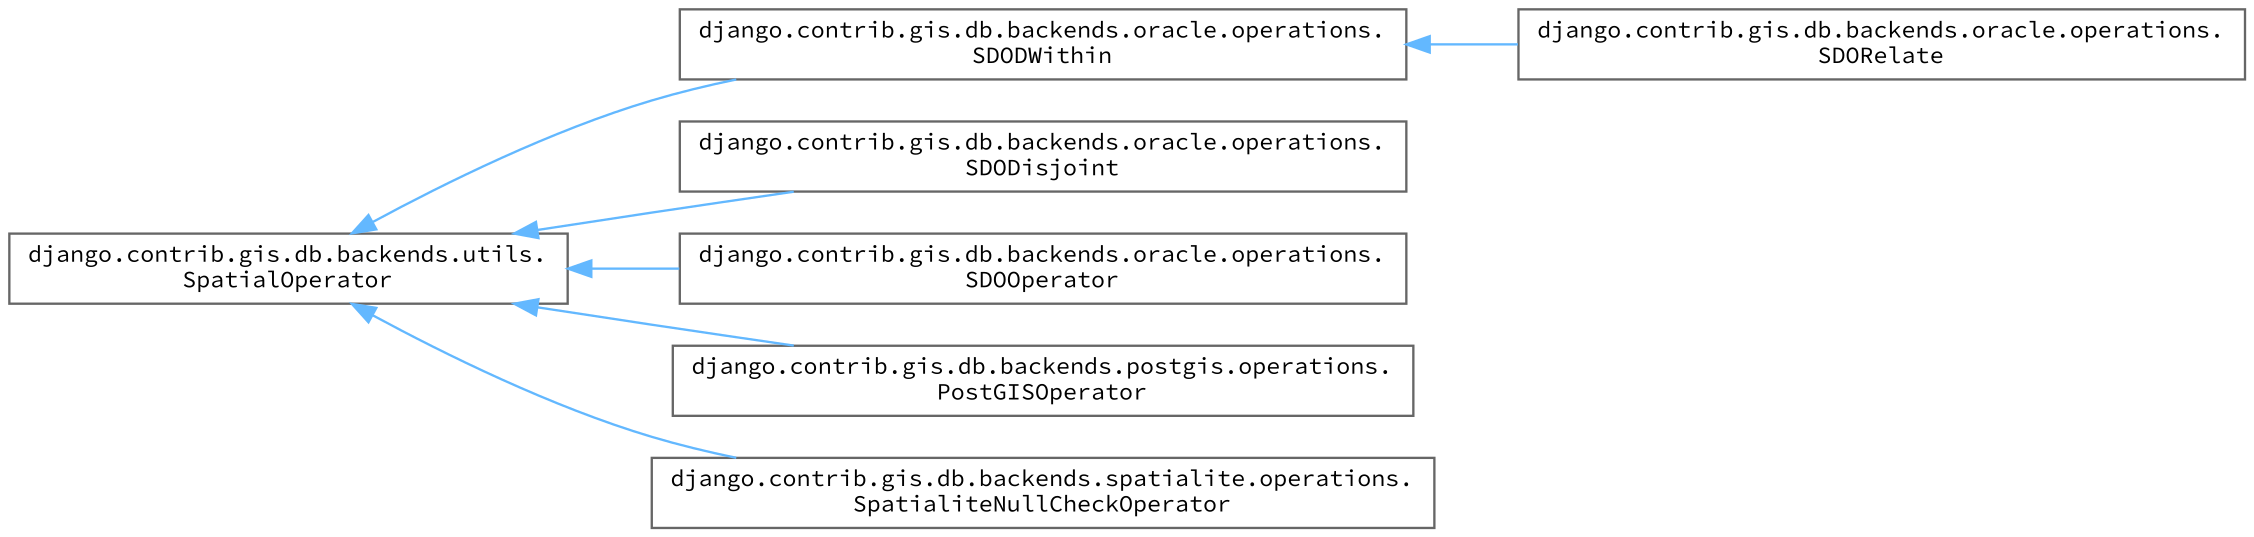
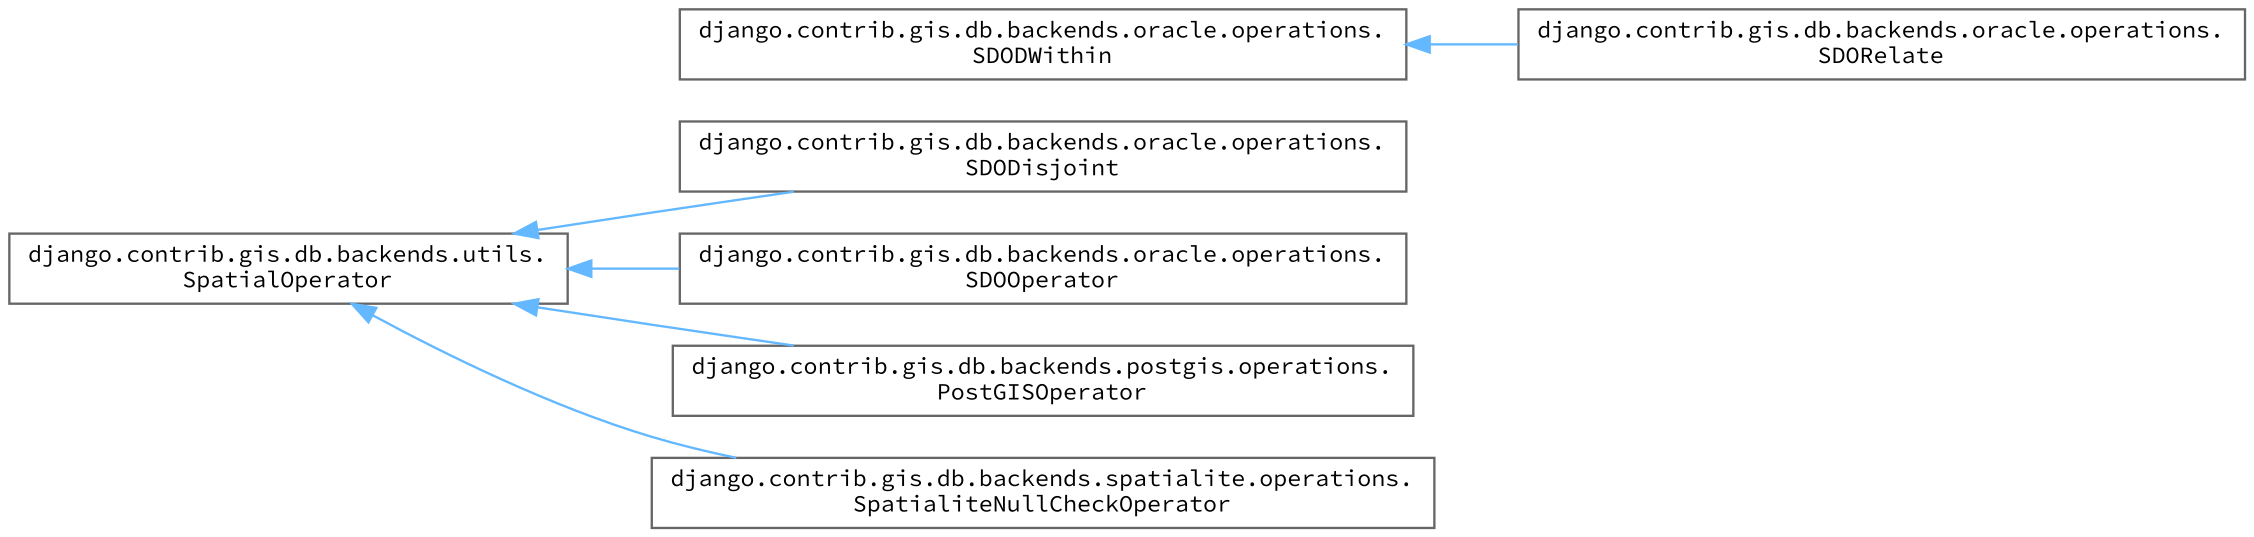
(549, 137) -> none
